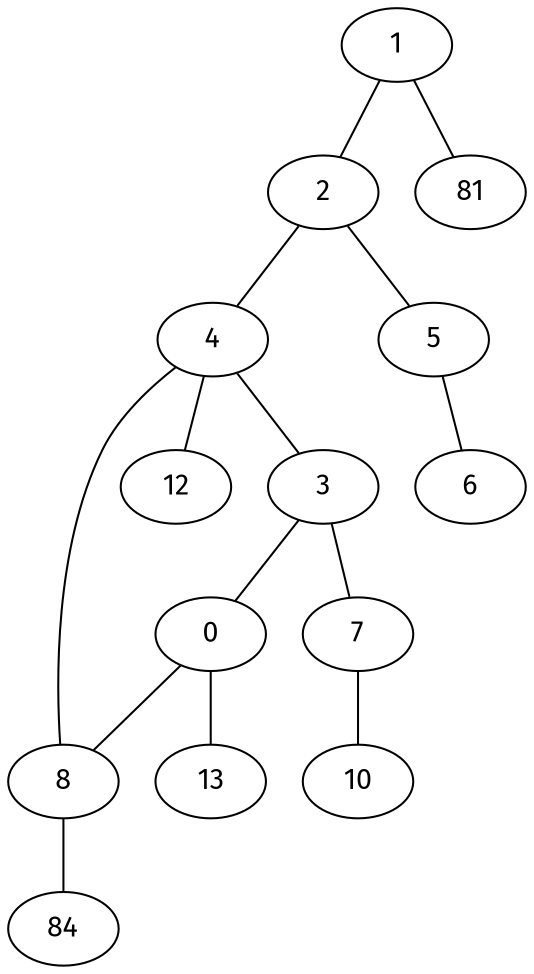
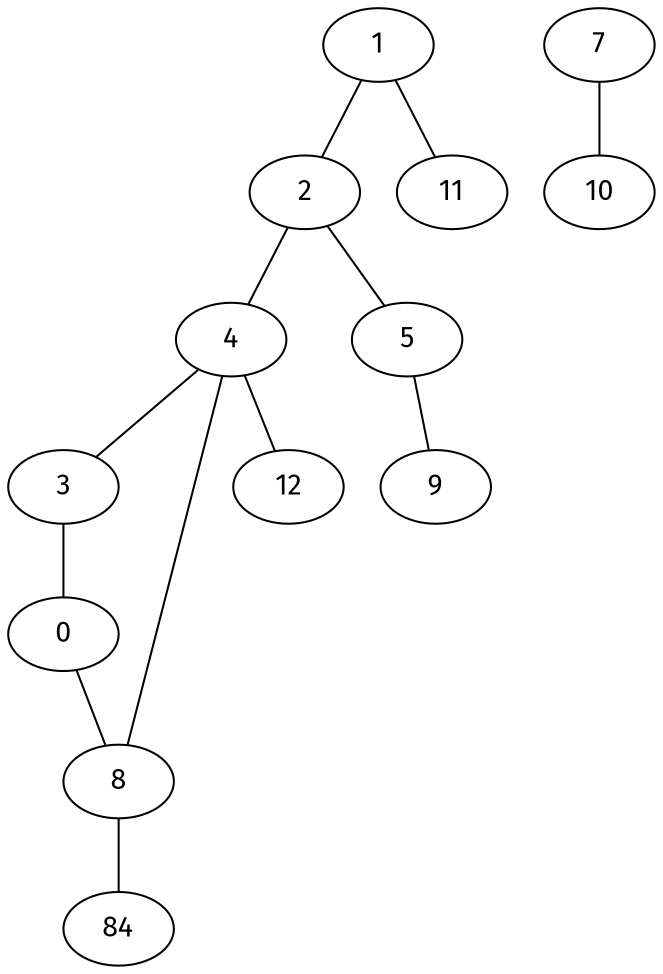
(471, 192) -> (452, 192)
(471, 487) -> (436, 487)
(341, 560) -> none
(211, 782) -> none
